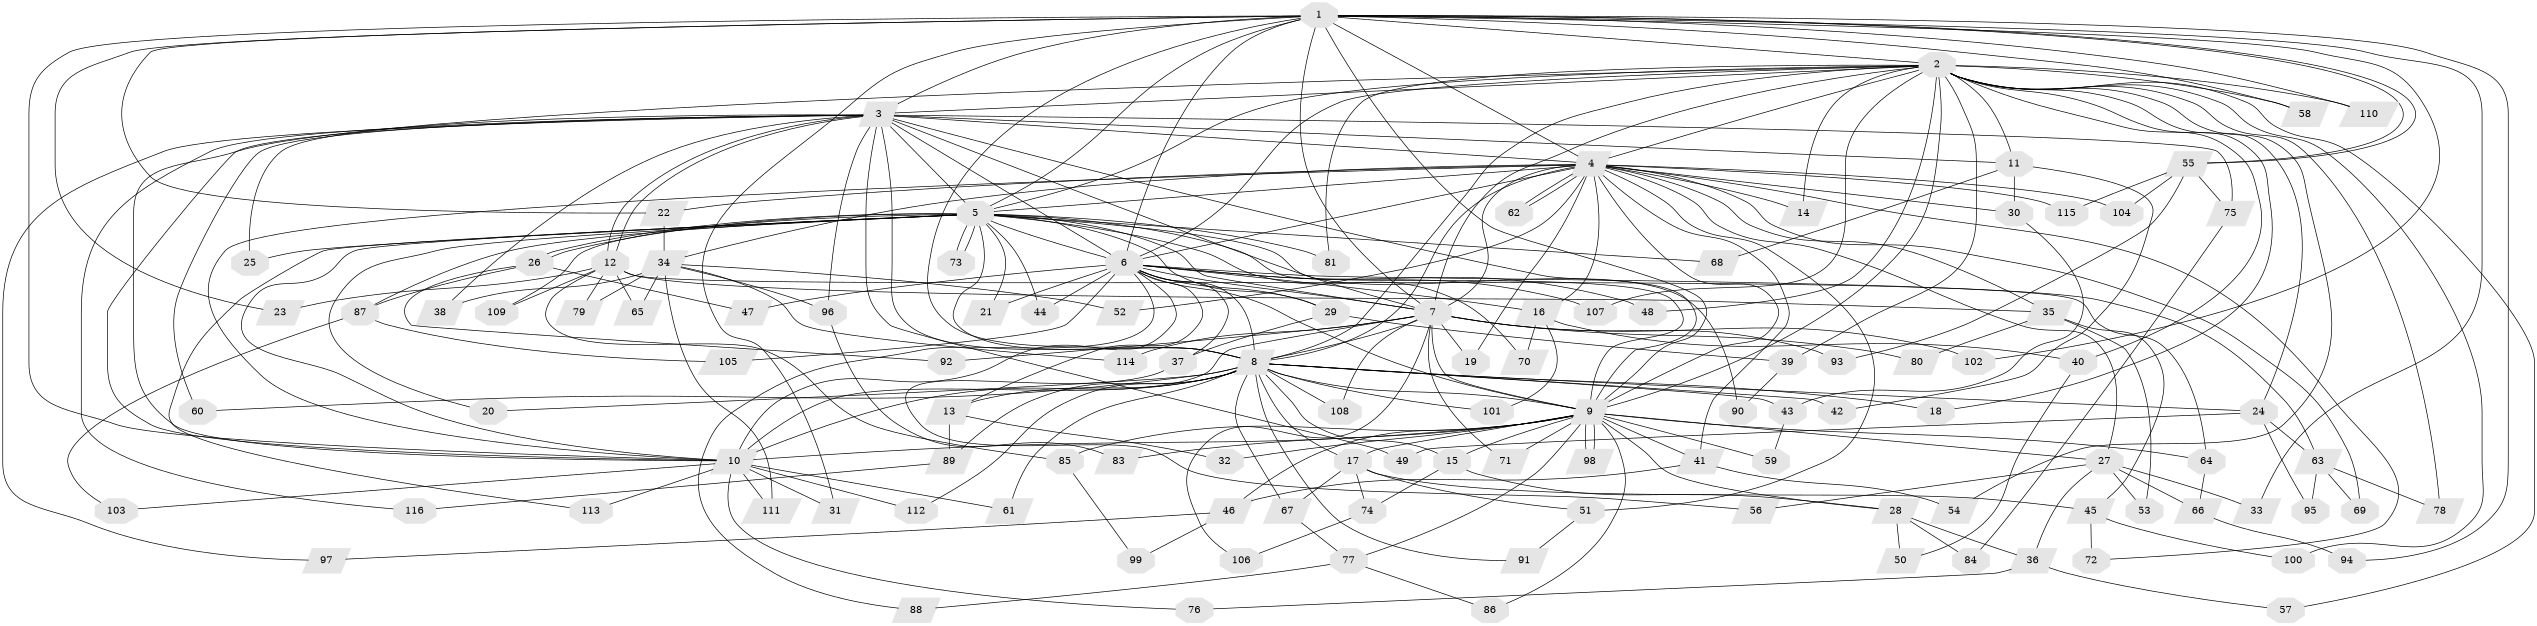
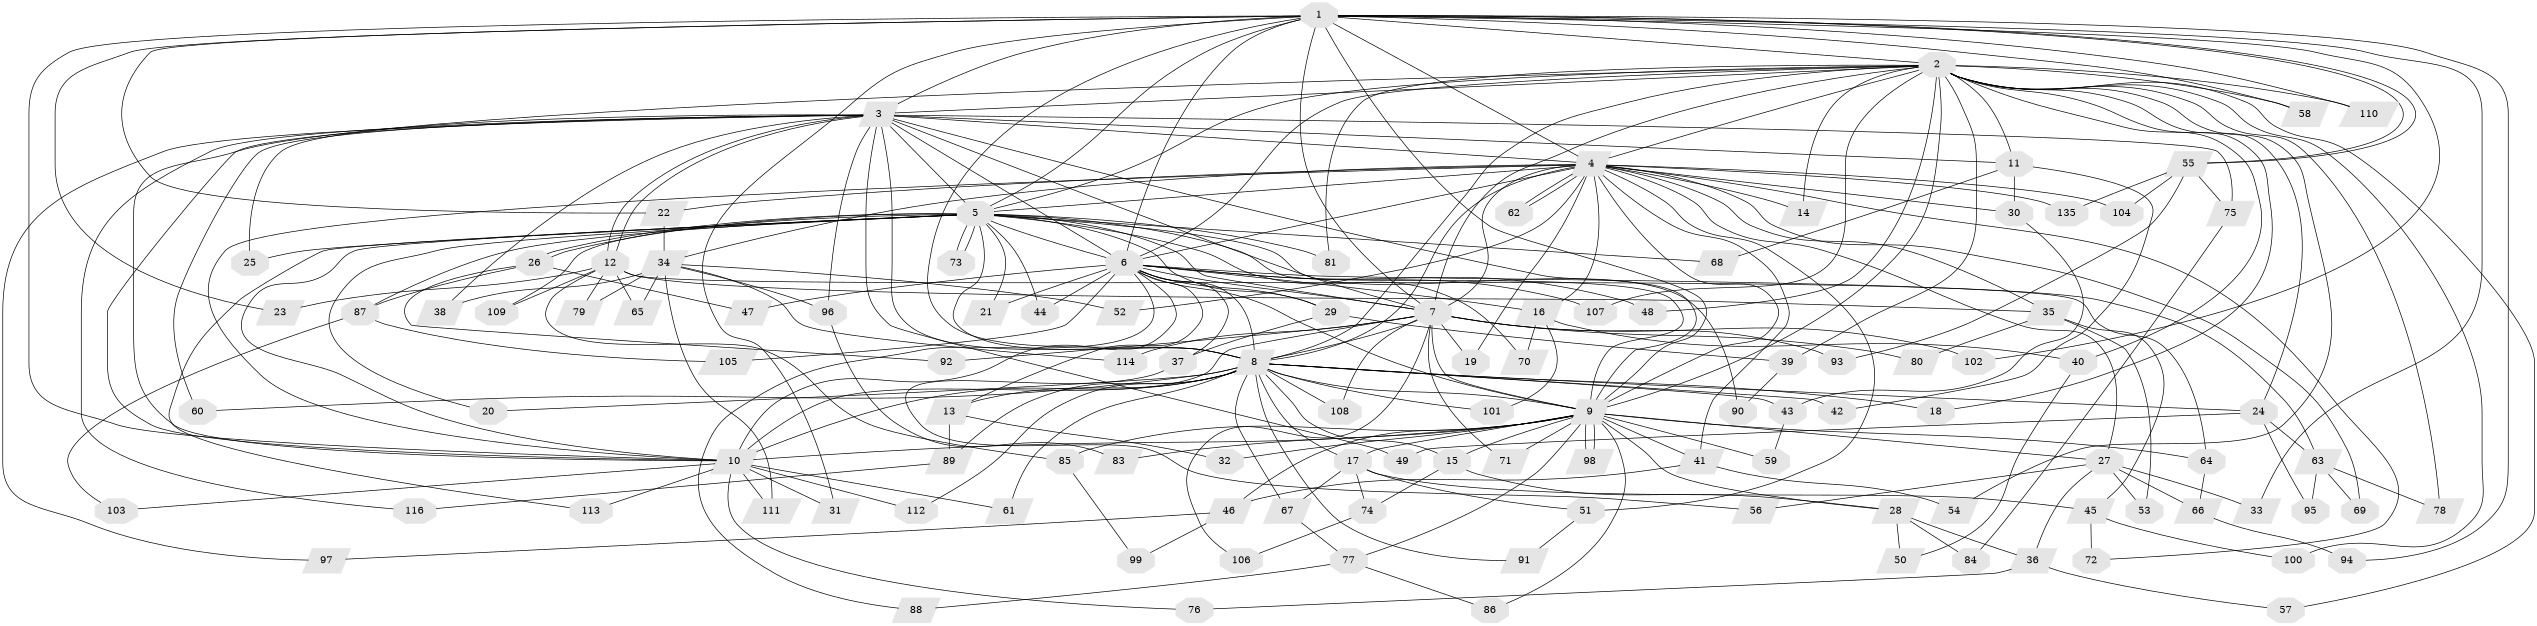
(2067, 214) -> (2067, 214)
